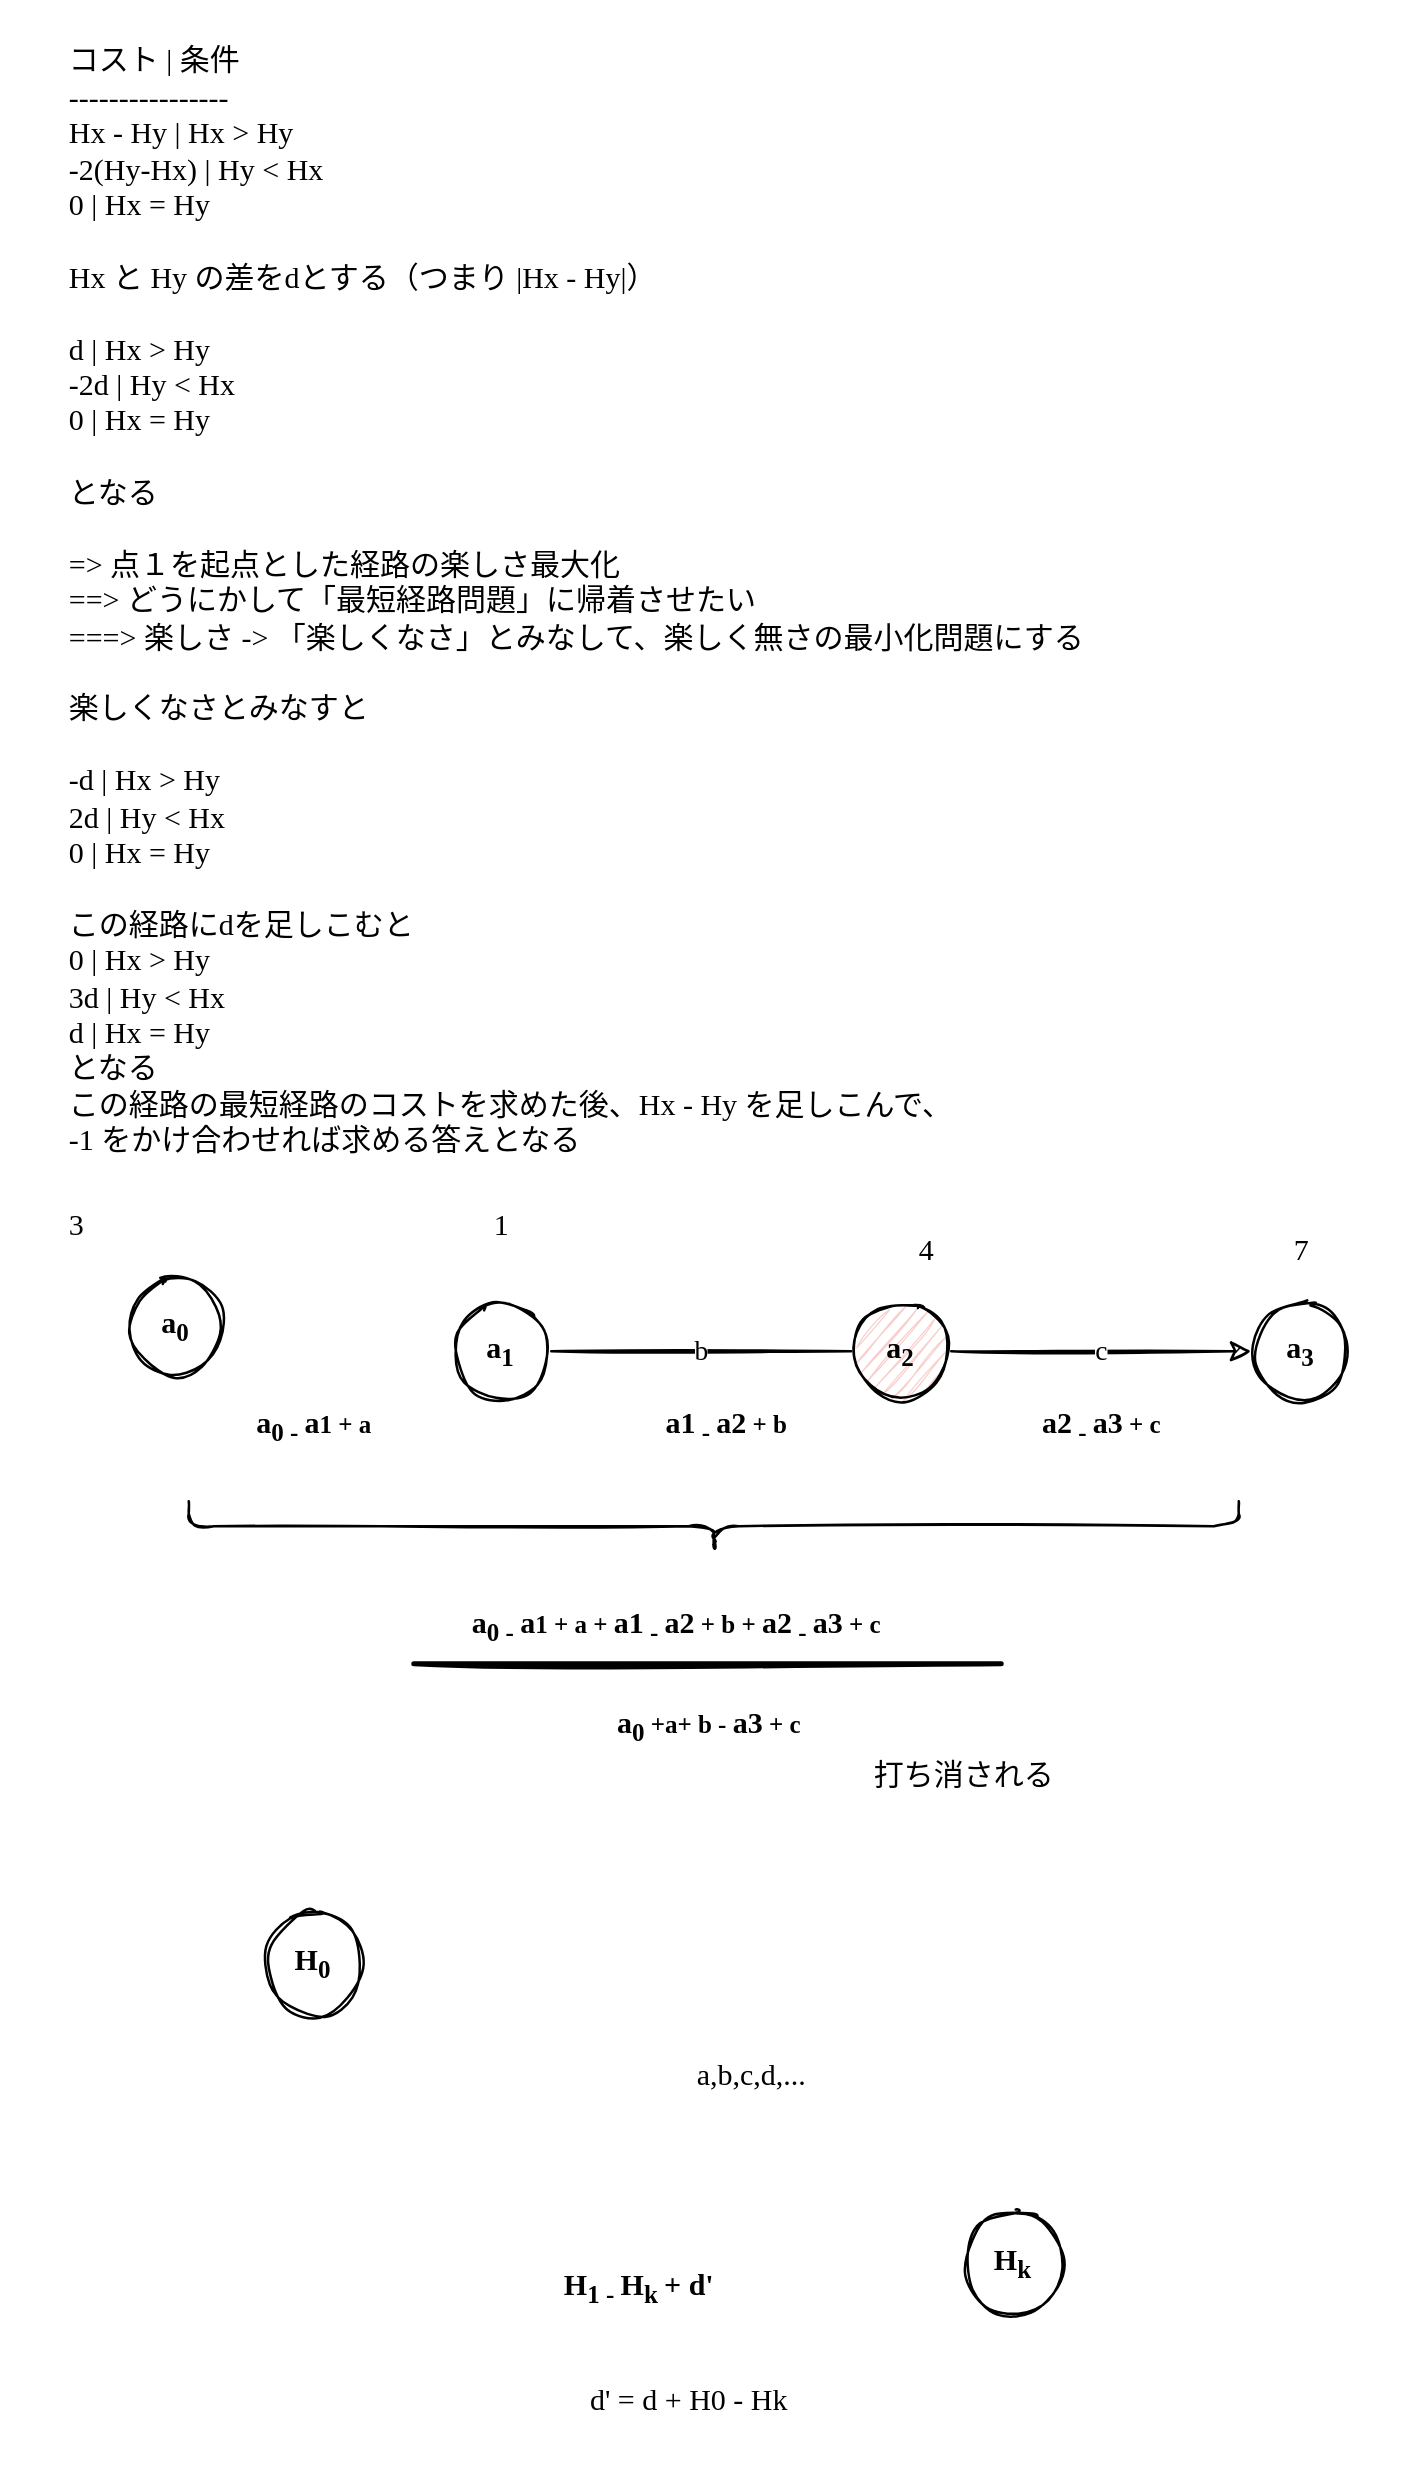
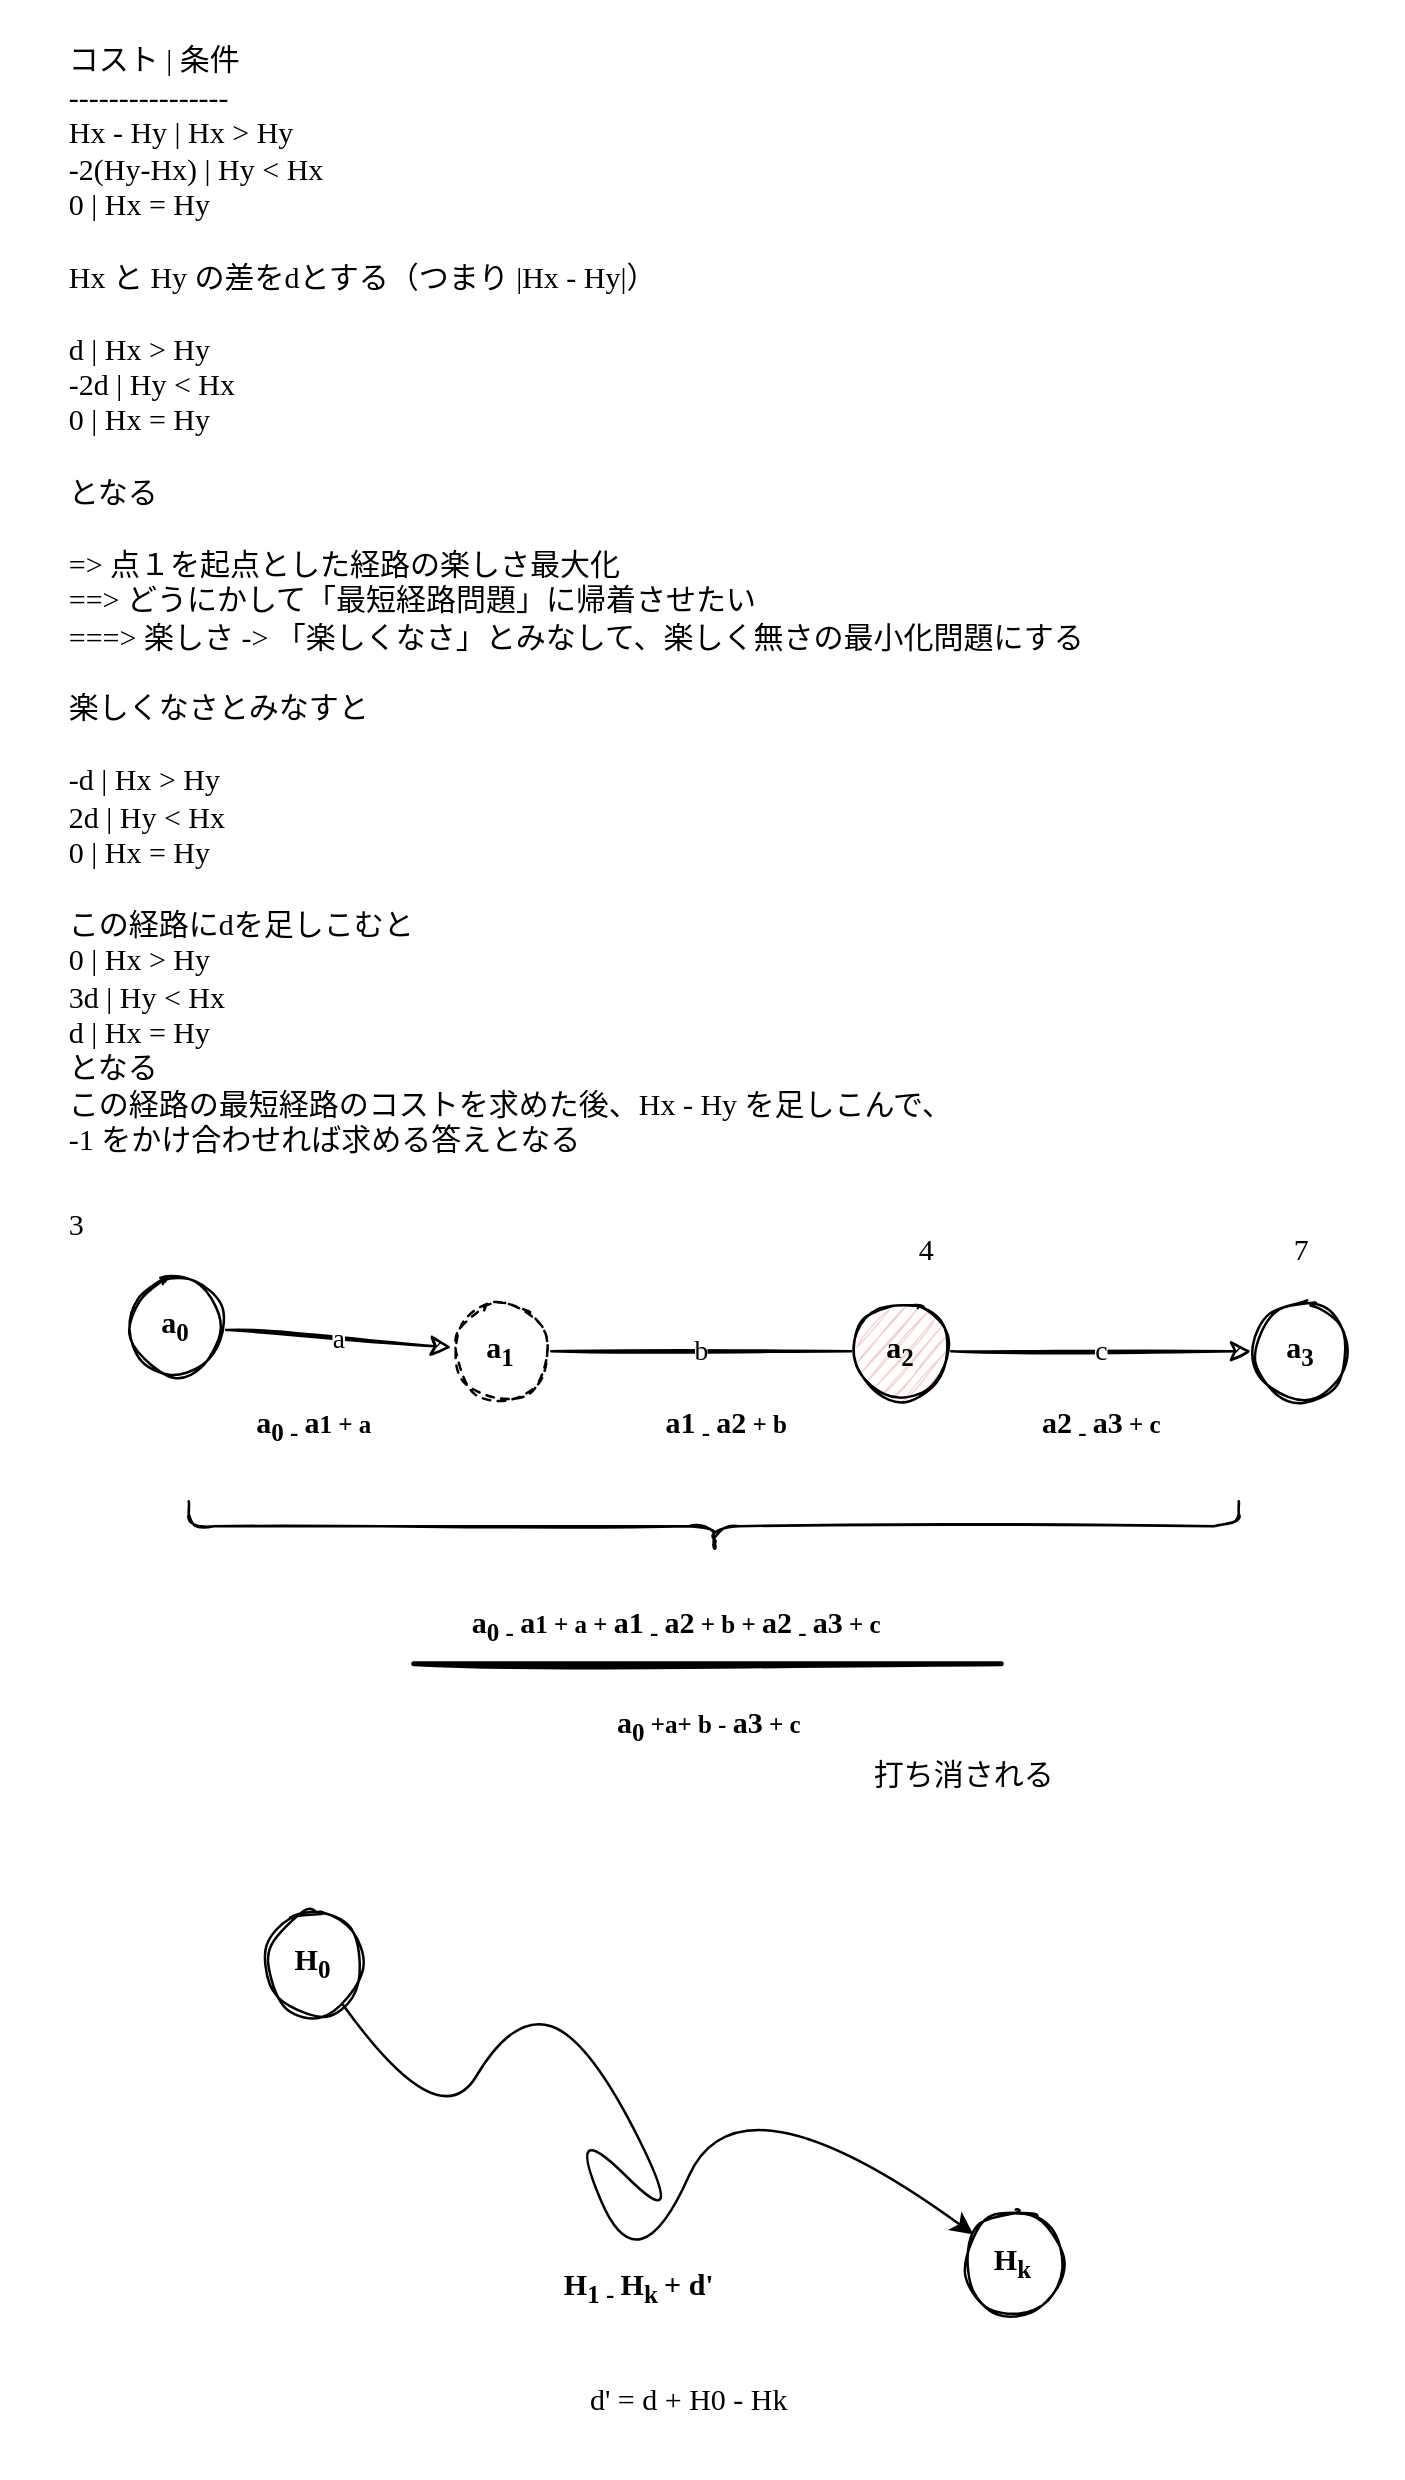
(501, 1226) -> none
none -> (331, 1338)
(501, 1351) -> (501, 1351)
(751, 2076) -> none
none -> (612, 2163)
